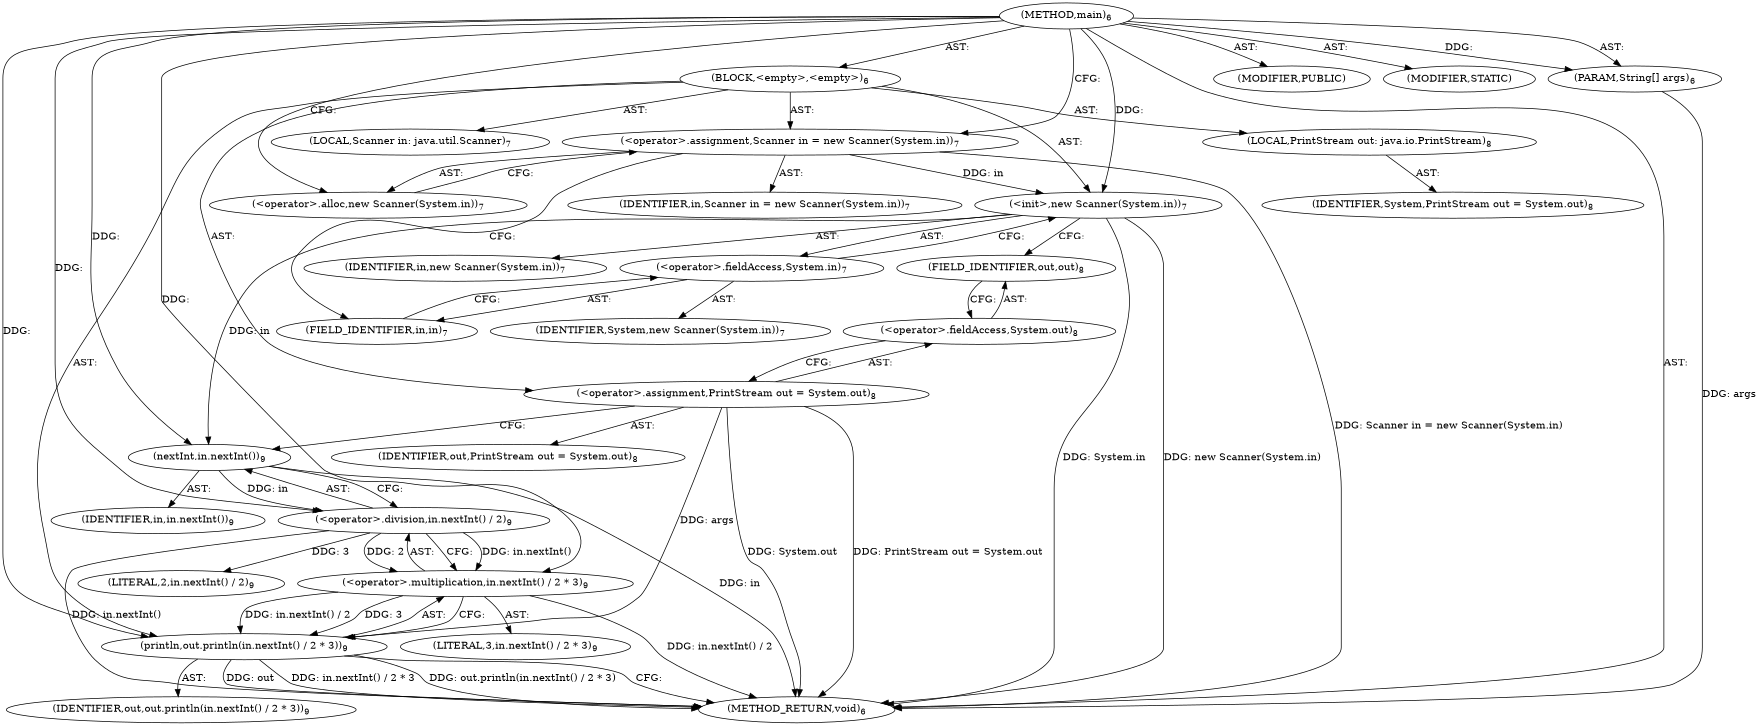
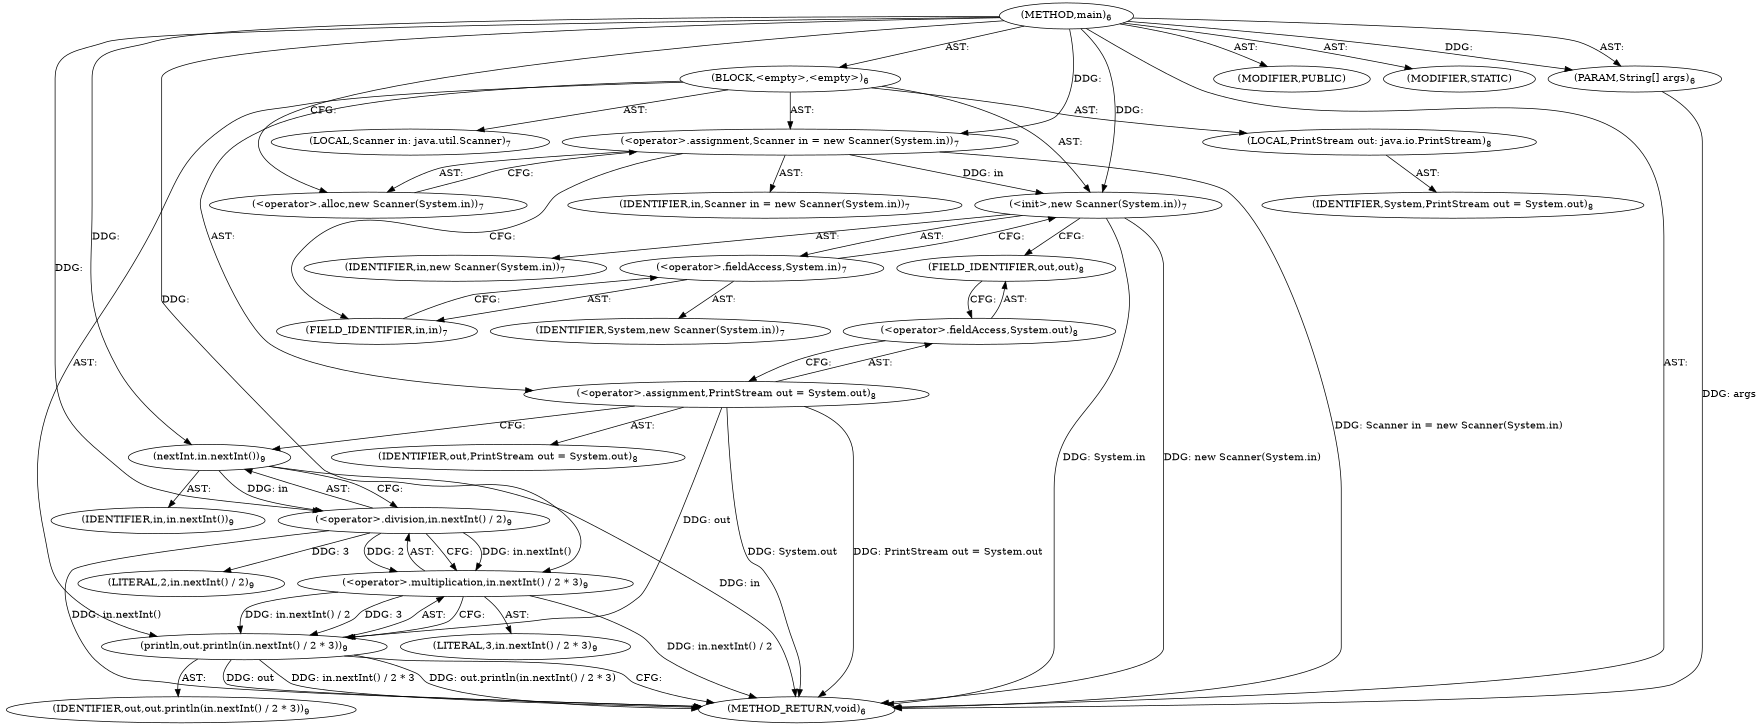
(168, 31) -> none
(1089, 79) -> (1089, 79)
(545, 221) -> none
(707, 521) -> (707, 521)
